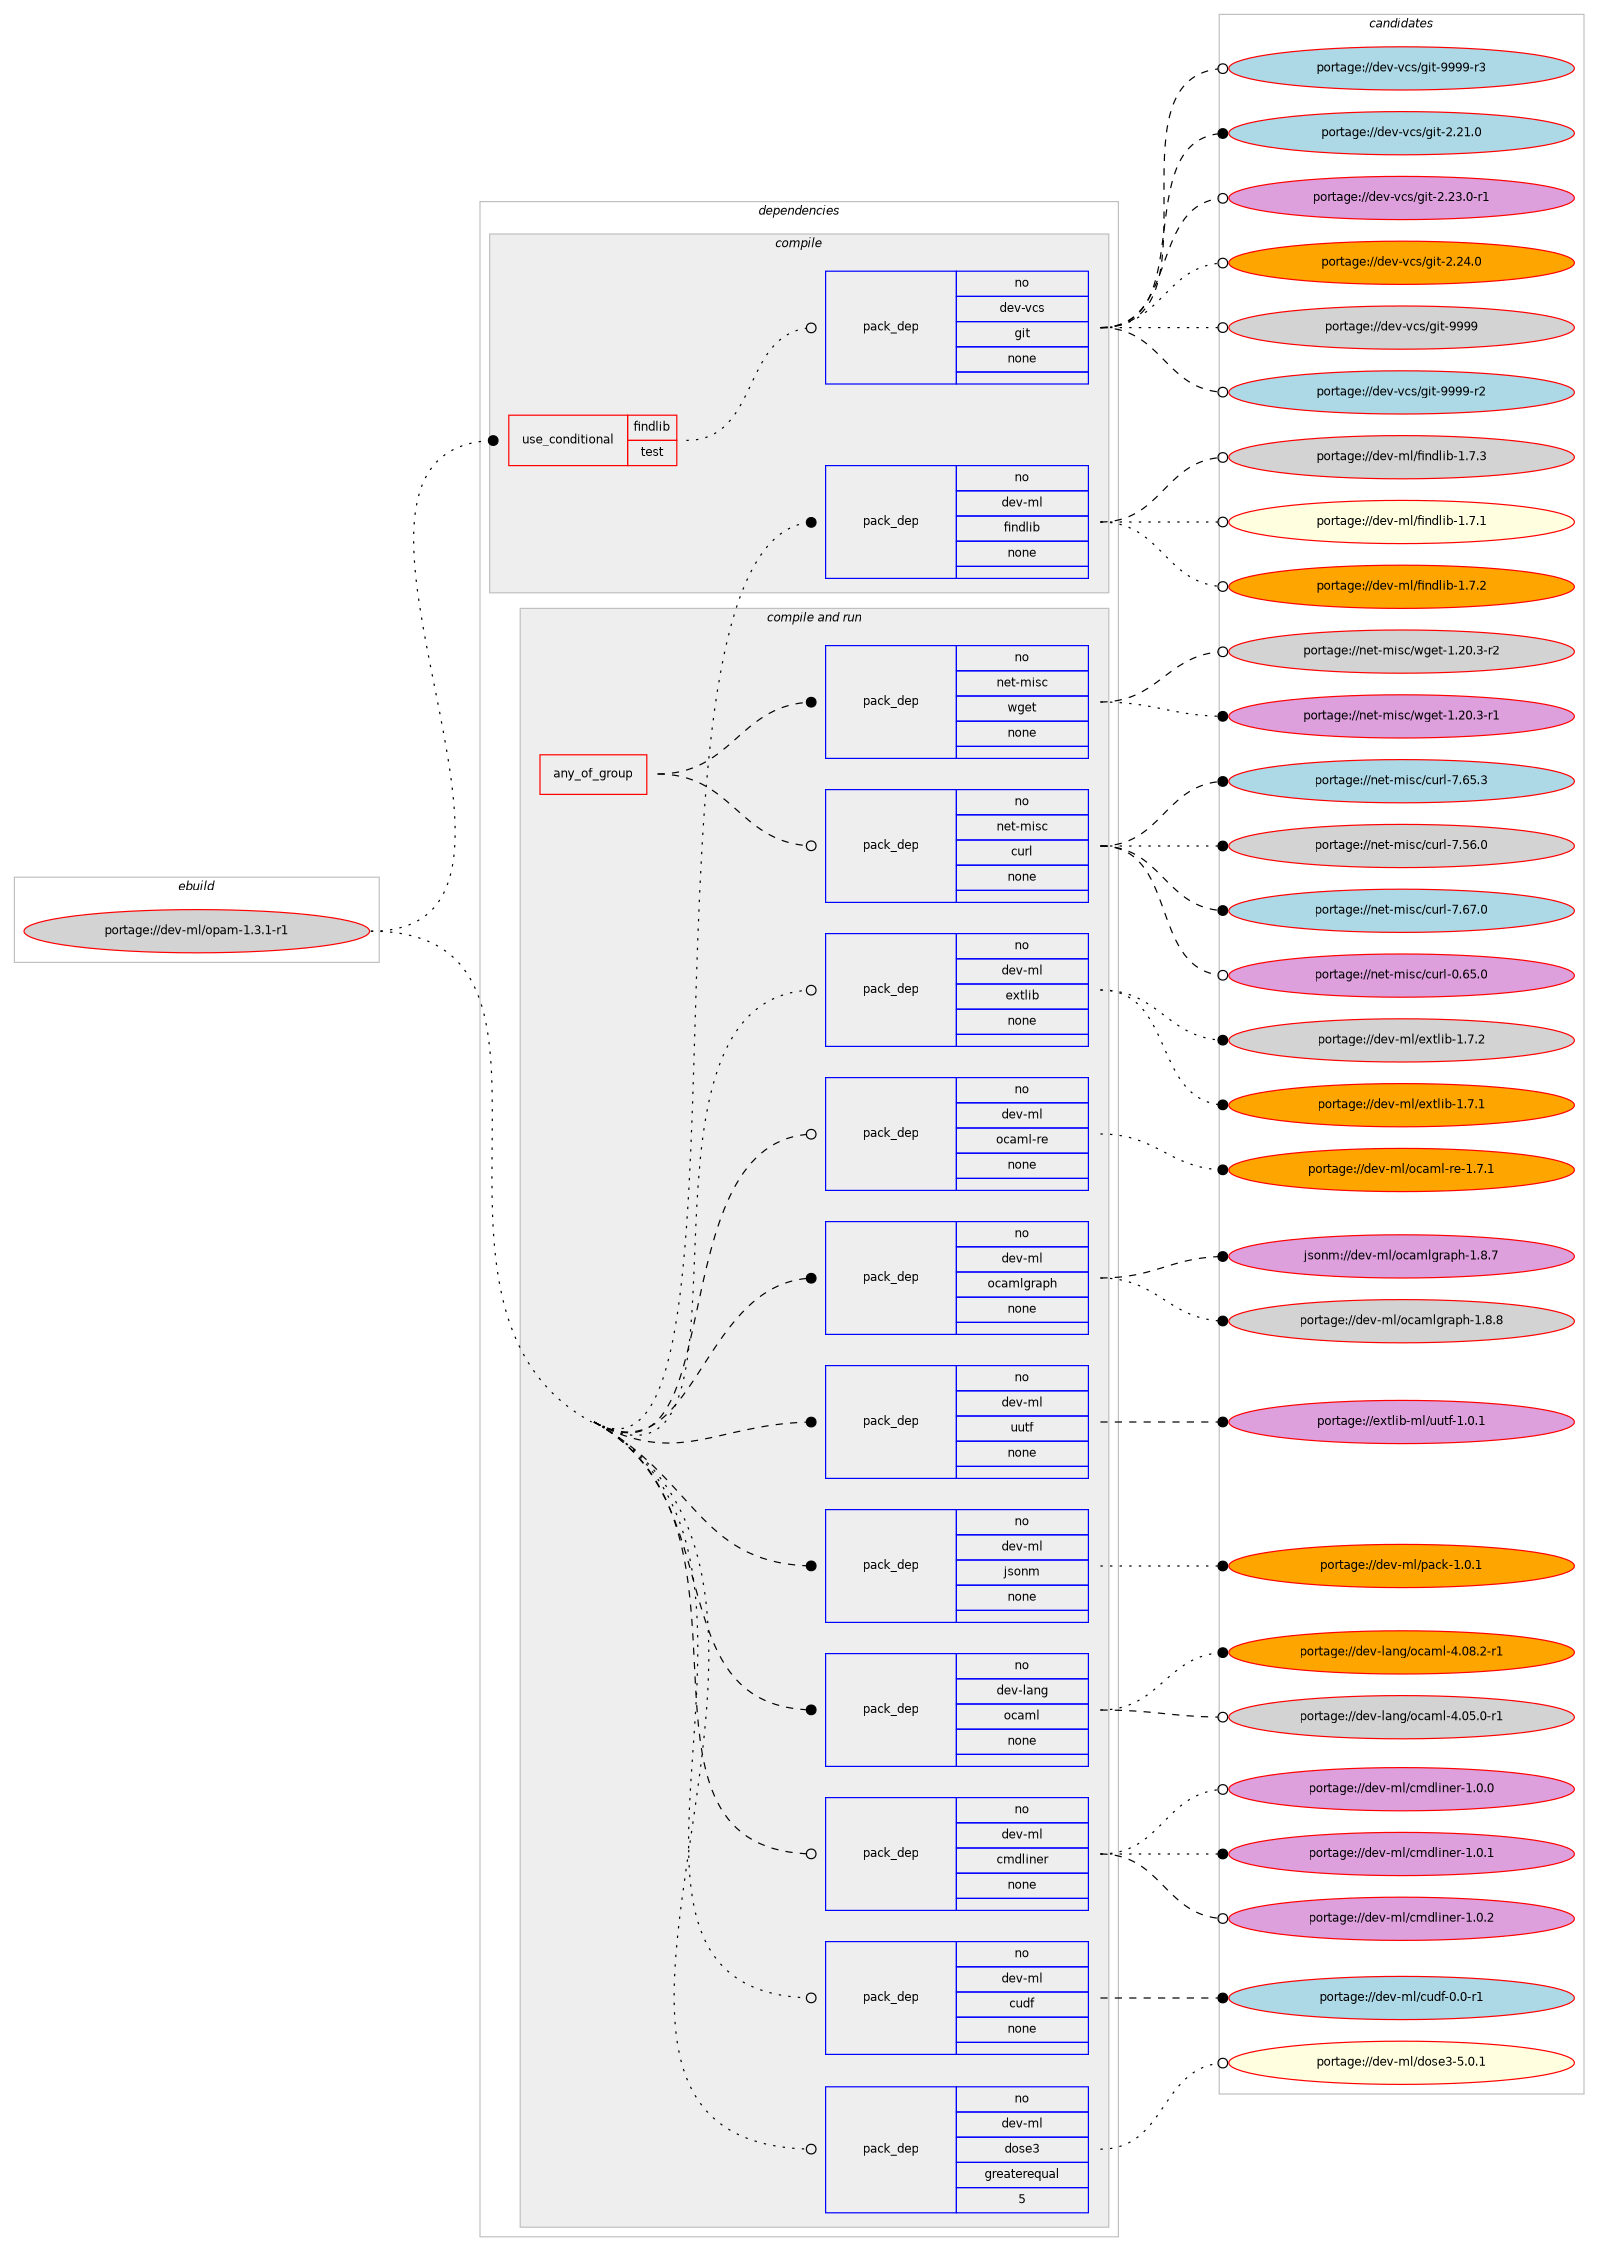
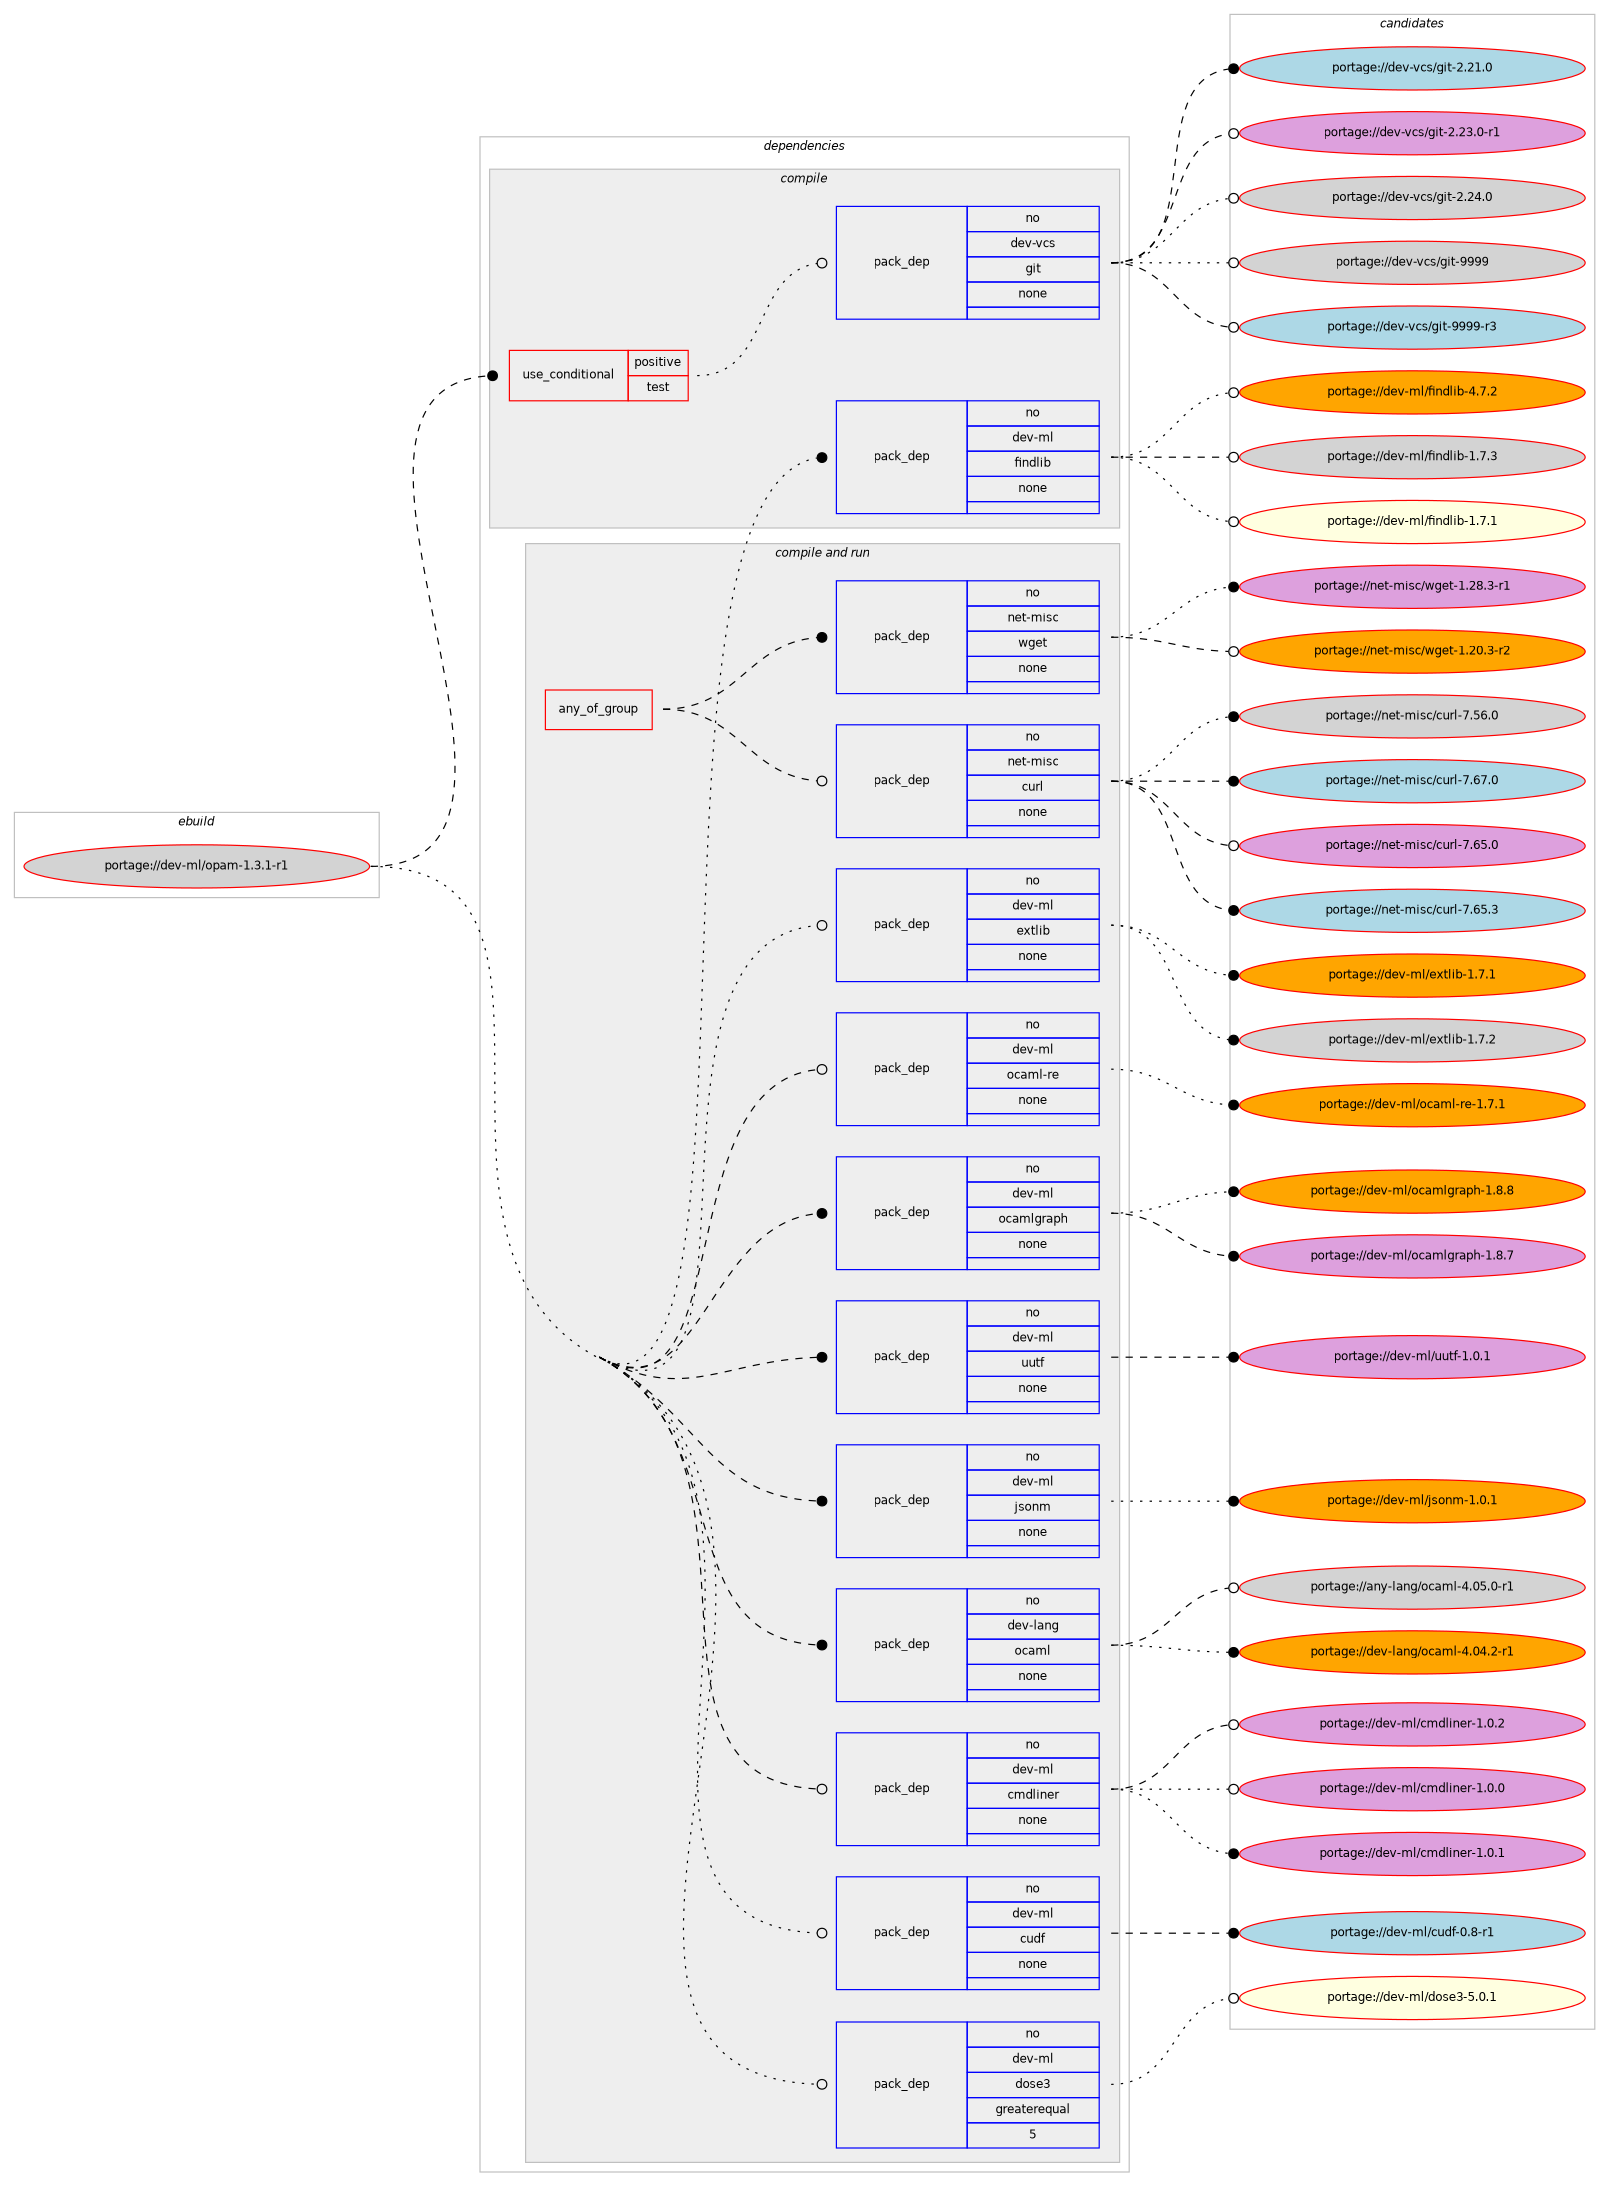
(1402, 263) -> (1412, 198)
(1402, 392) -> none
(652, 427) -> (658, 362)
(1402, 587) -> (1412, 392)
(1402, 652) -> (1412, 652)
(435, 691) -> (435, 626)
(1402, 716) -> (1412, 587)
(1402, 976) -> (1412, 846)
(1402, 1256) -> (1412, 1256)
(1402, 1321) -> (1412, 1192)
(1402, 1422) -> (1412, 1357)
(1402, 1566) -> (1412, 1501)
(1402, 1652) -> (1412, 1652)
(1402, 1717) -> (1412, 1588)
(1402, 1998) -> (1412, 1933)
